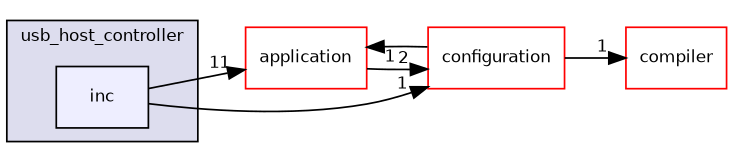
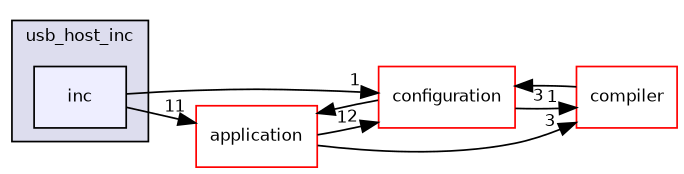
(102, 37) -> (80, 37)
none -> (555, 86)
none -> (440, 151)
